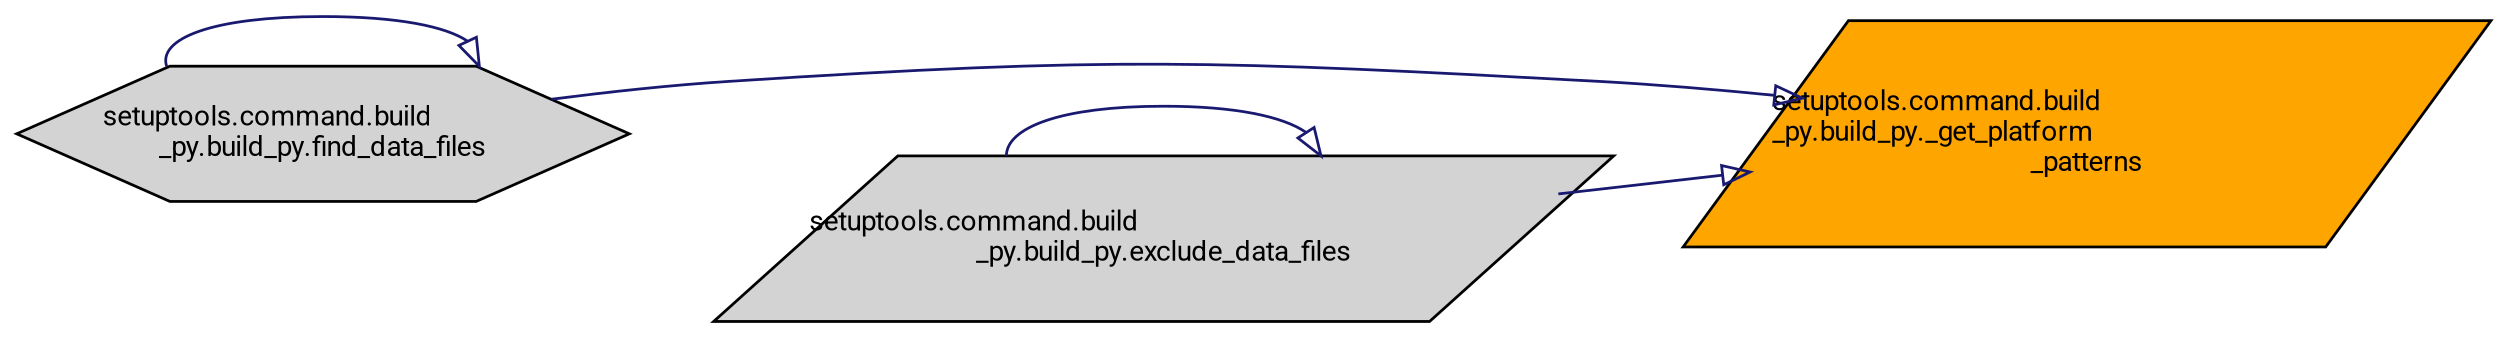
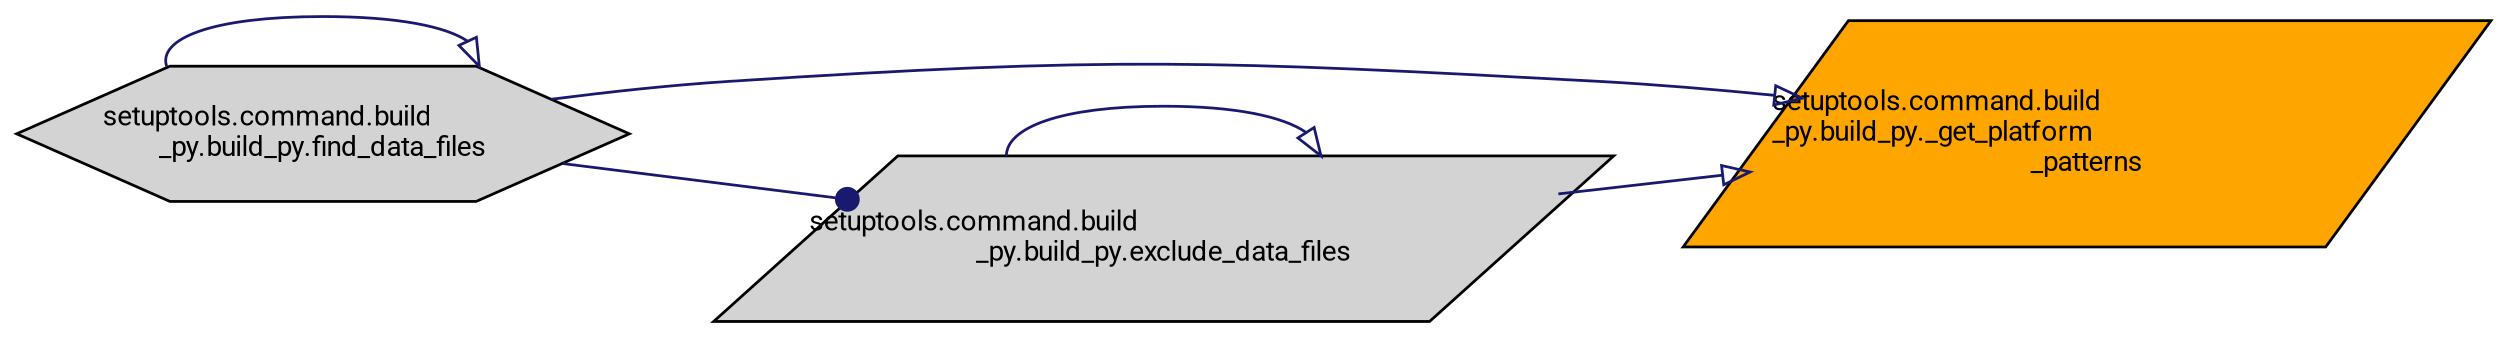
none -> (699, 181)
